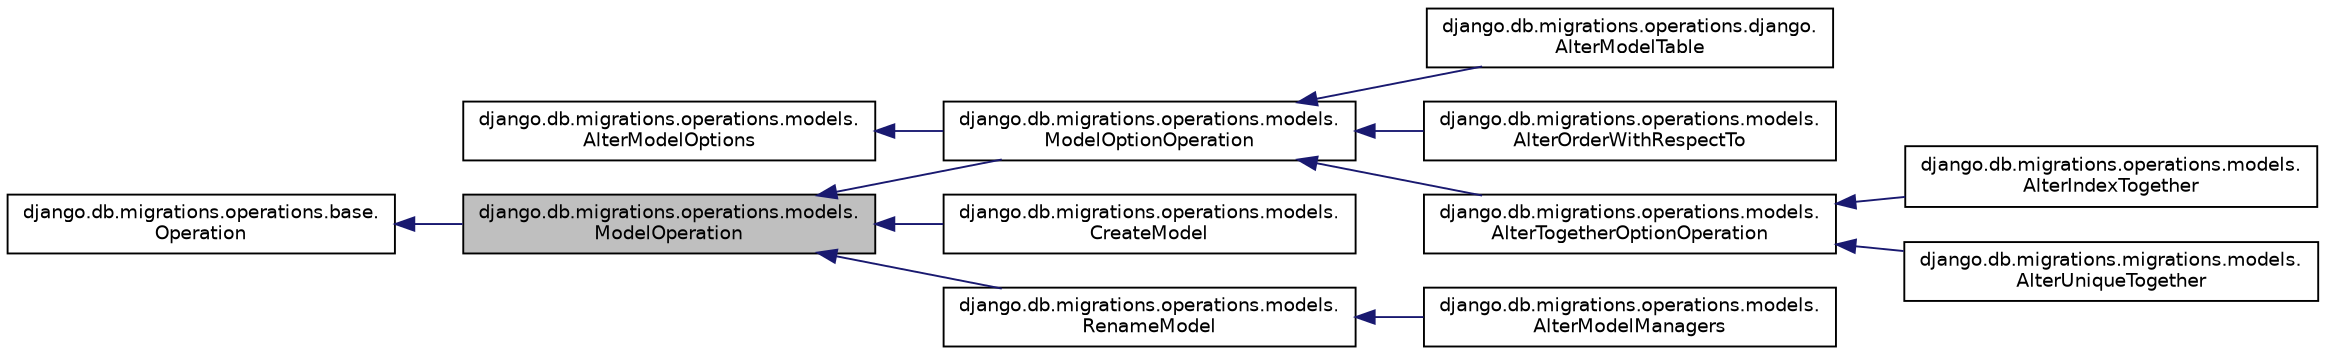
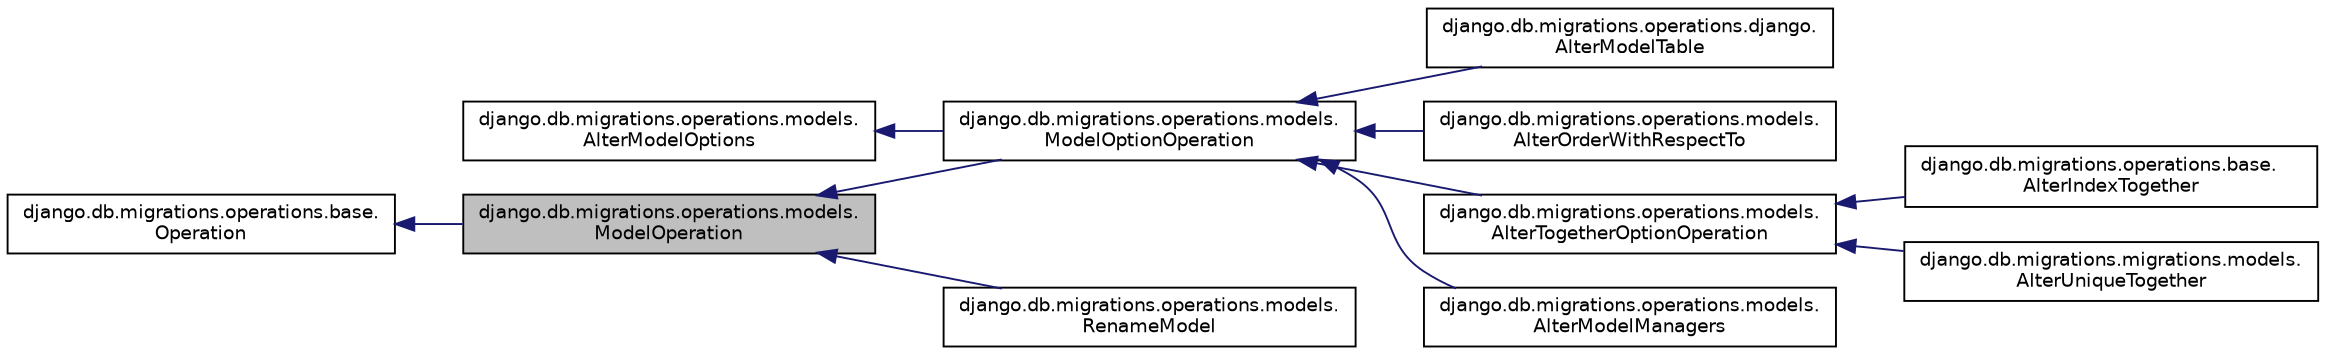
(2111, 177) -> (2111, 177)
(1150, 224) -> none
(1399, 317) -> (1393, 232)
